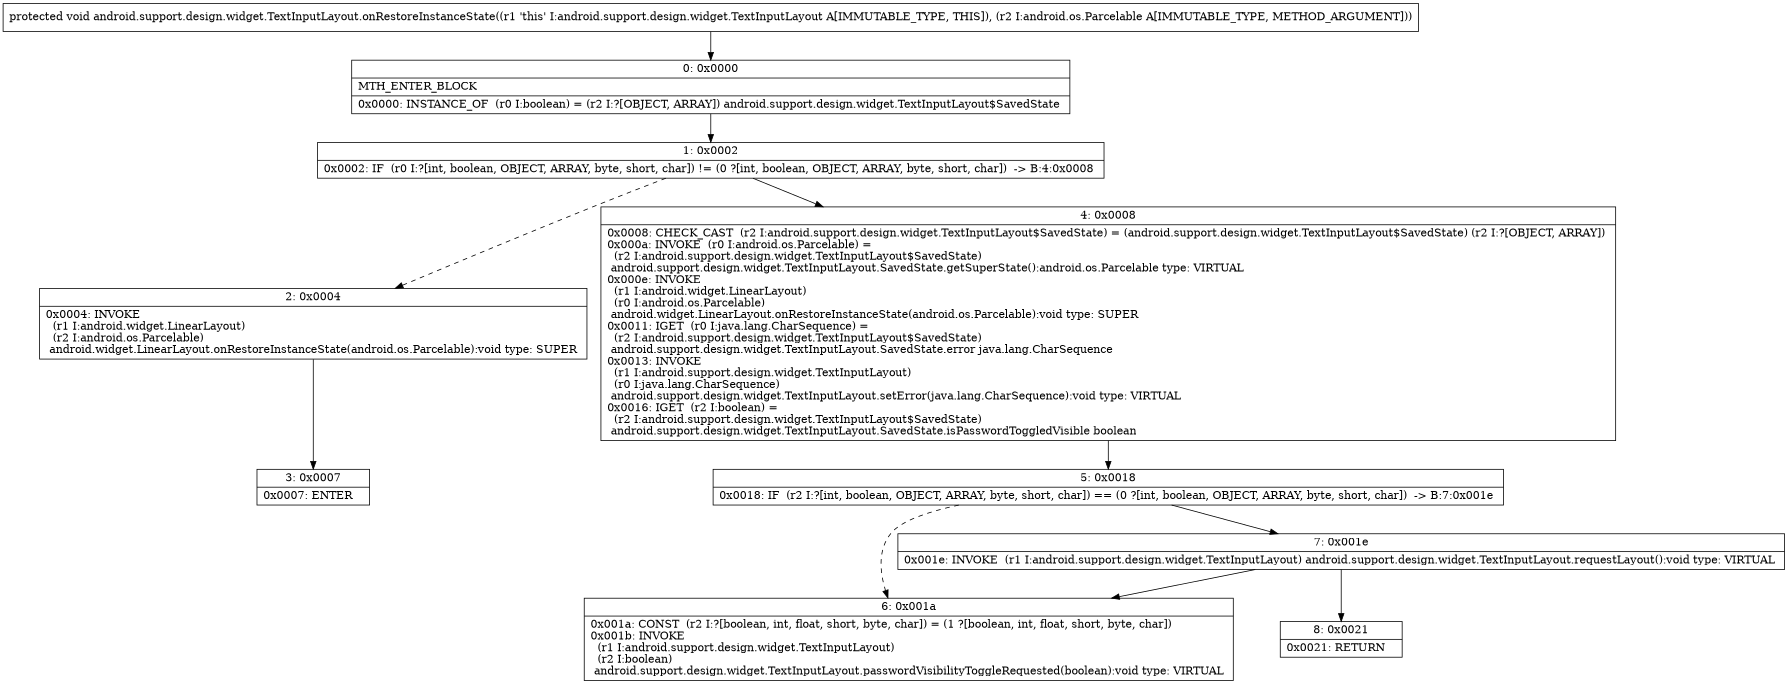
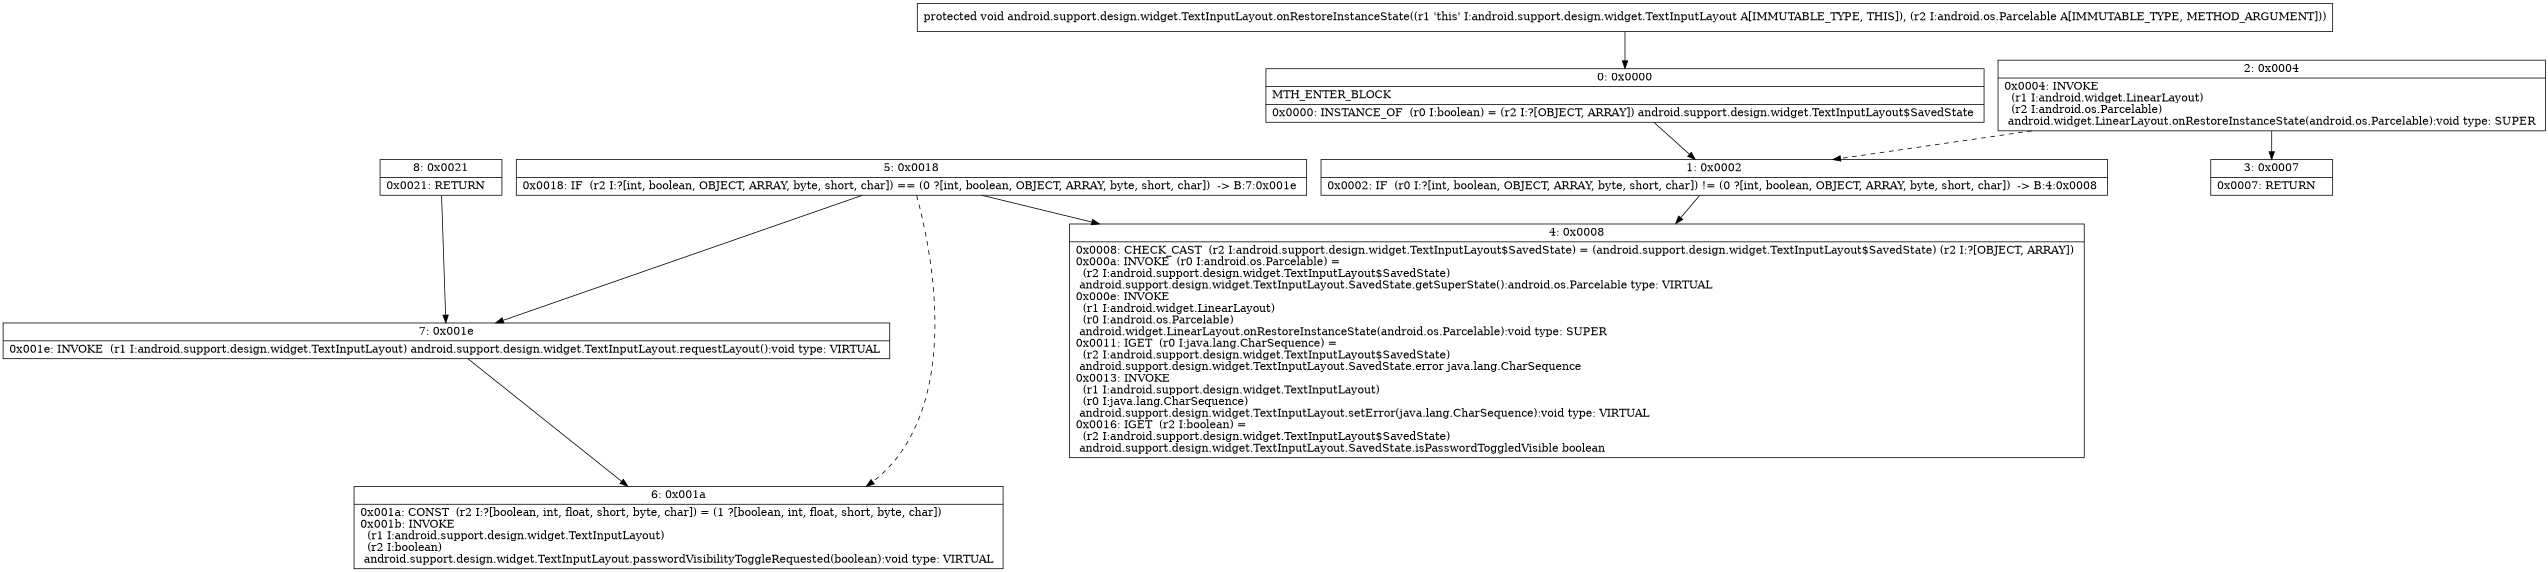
(534, 231) -> (1936, 145)
(1108, 451) -> (1037, 209)
(313, 496) -> (2272, 186)
(1341, 592) -> (444, 255)
